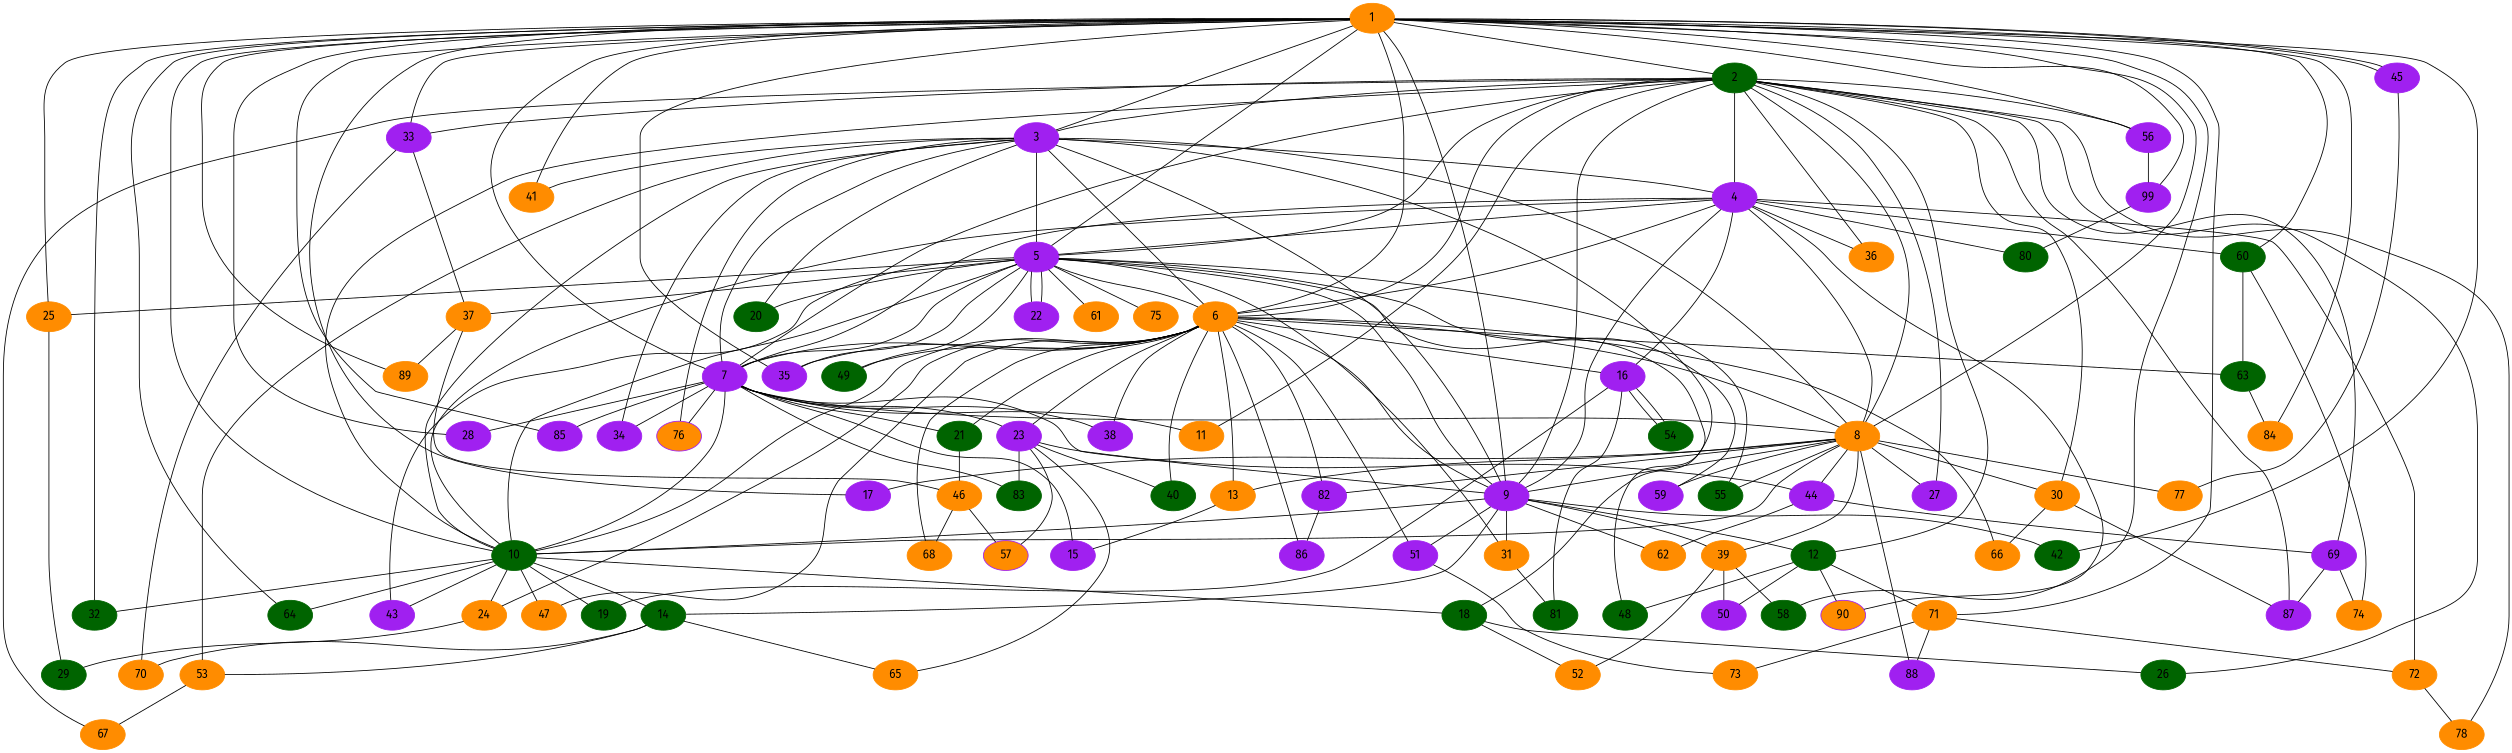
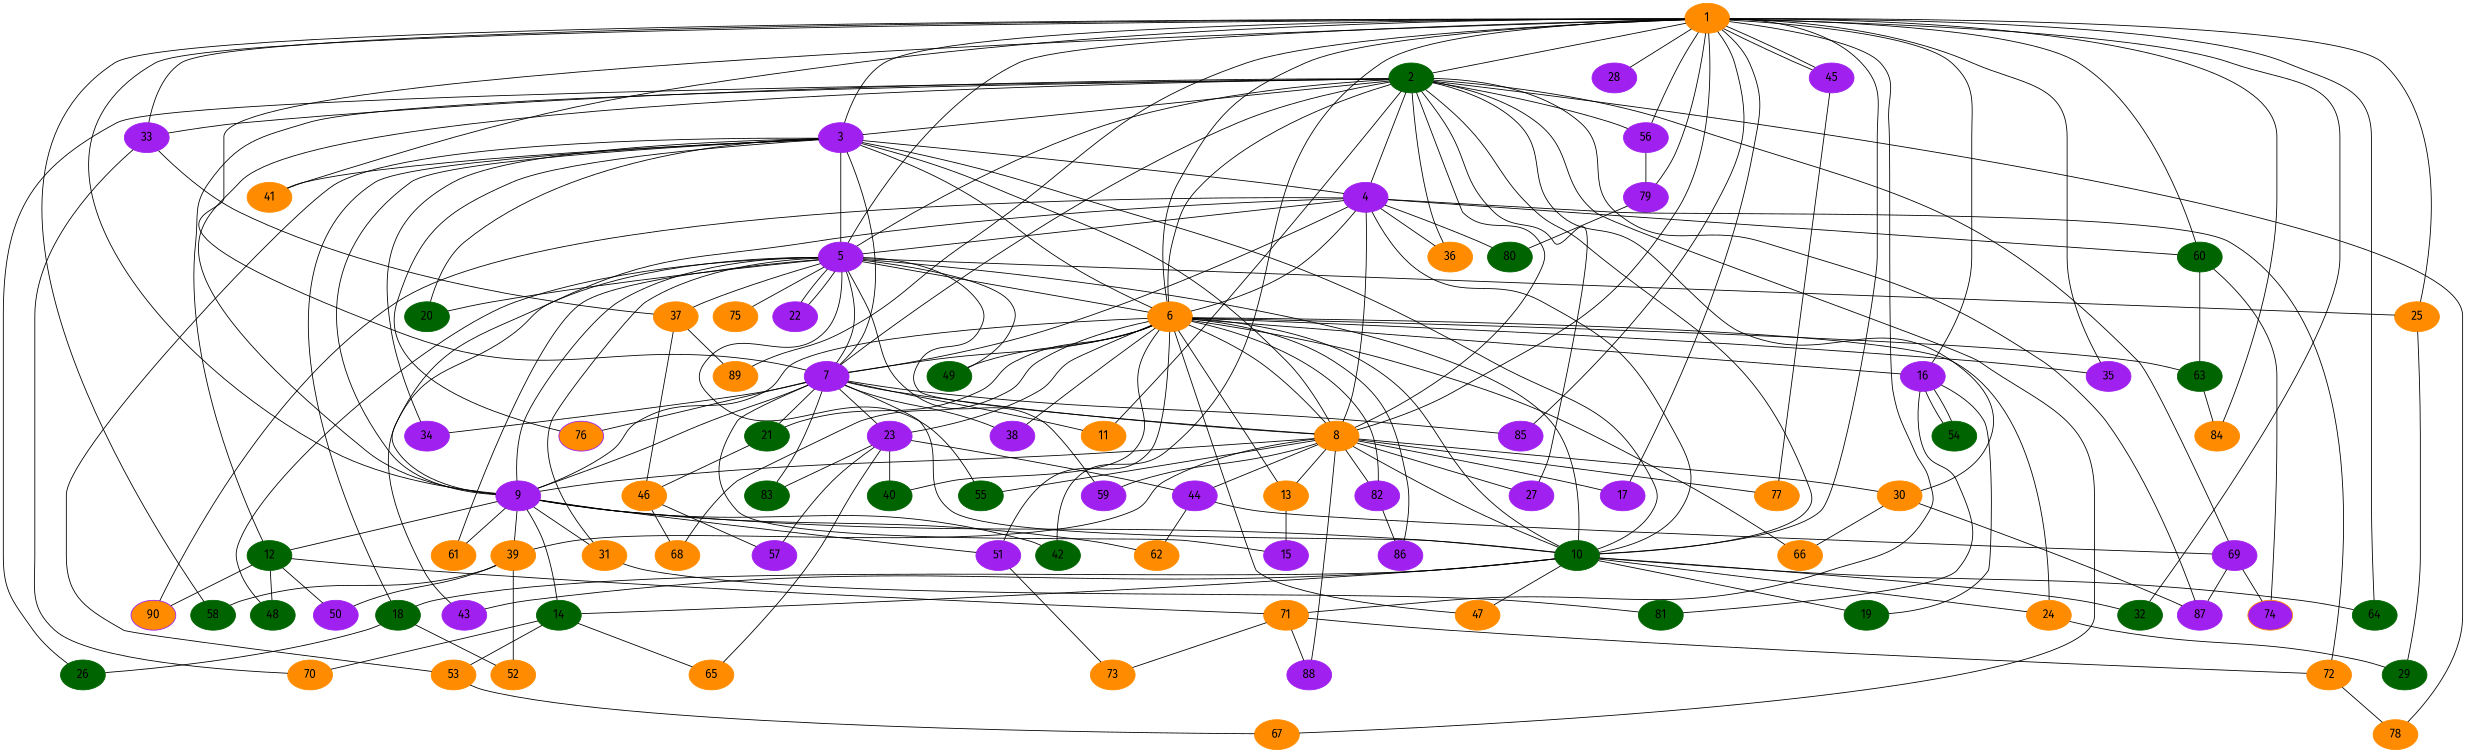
(2148, 197) -> (1646, 197)
(1699, 297) -> (1972, 100)
(927, 337) -> (914, 379)
(597, 406) -> none
none -> (486, 526)
(1006, 556) -> (774, 556)
(2359, 615) -> (2270, 615)
